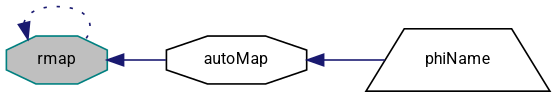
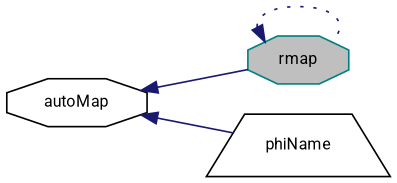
(145, 60) -> (203, 78)
